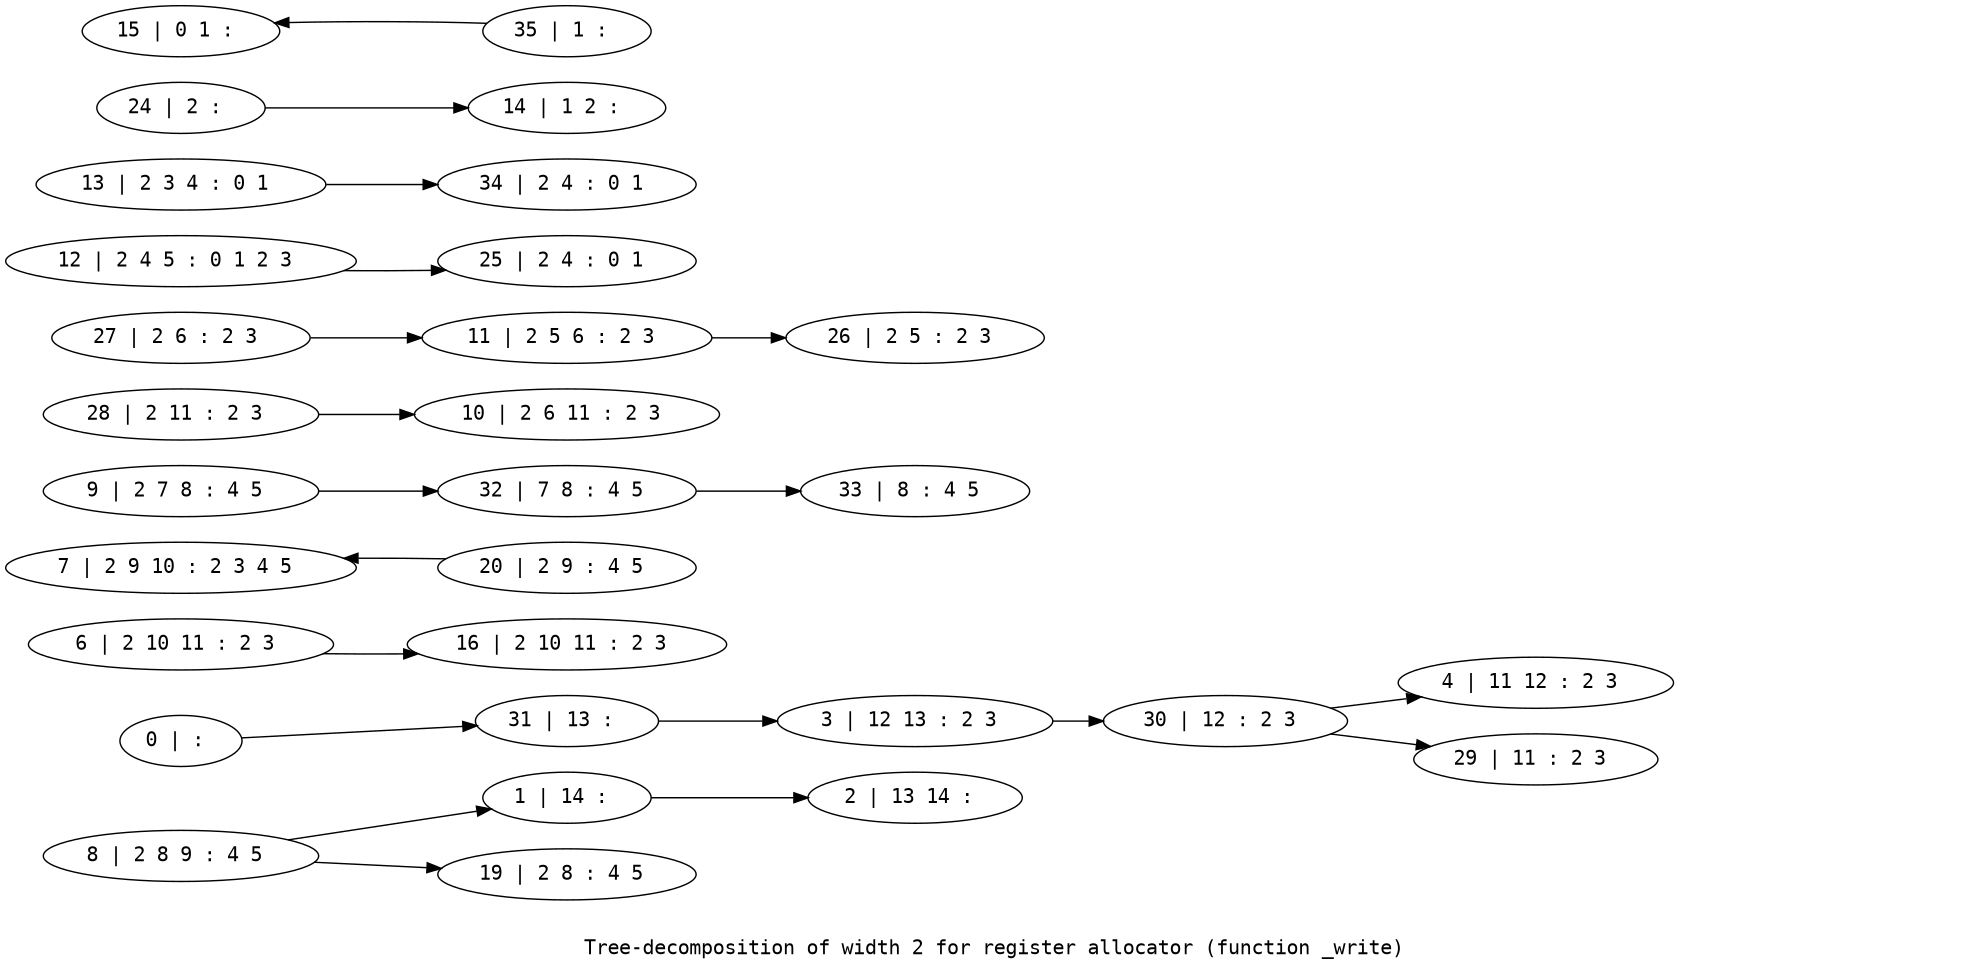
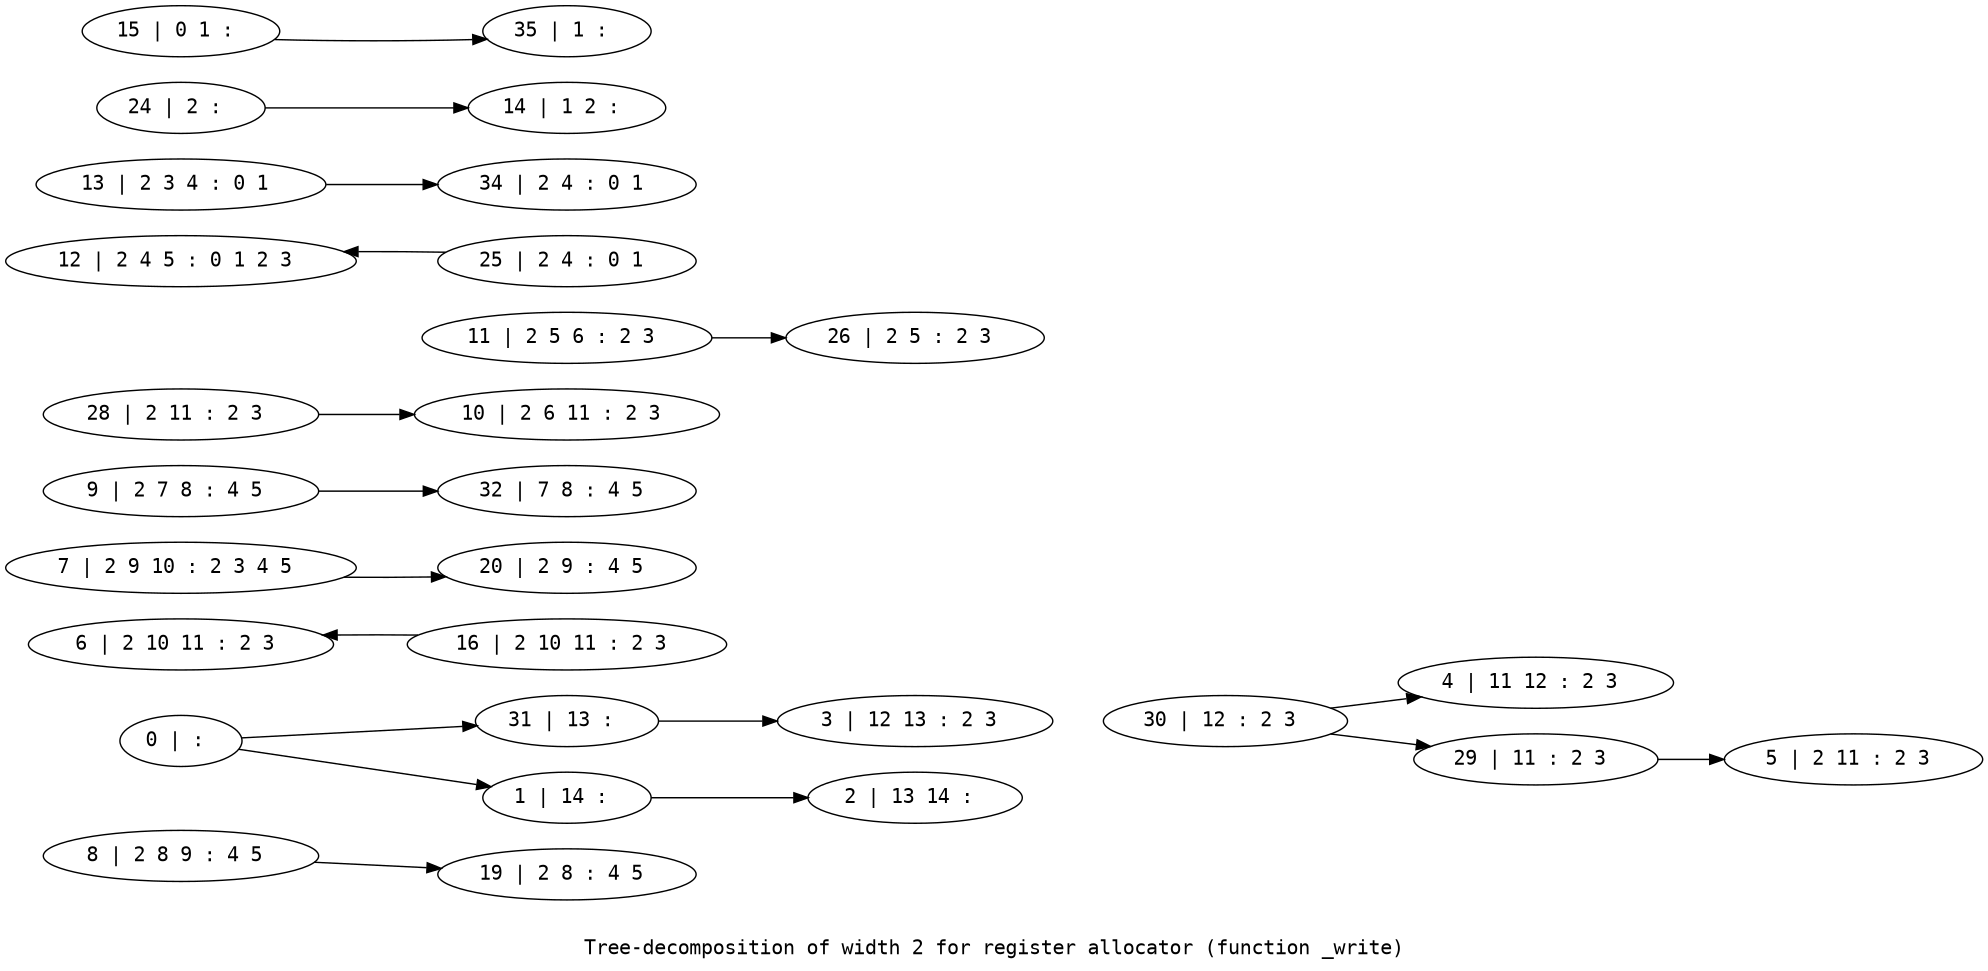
(388, 22) -> (374, 41)
(387, 271) -> (402, 252)
(181, 338) -> none
(915, 491) -> none
(402, 558) -> (387, 577)
(363, 654) -> (378, 635)
(1071, 721) -> none
none -> (1854, 759)
(382, 826) -> (358, 767)
